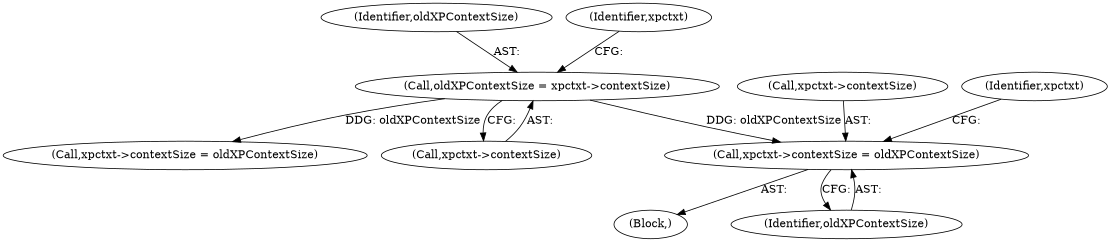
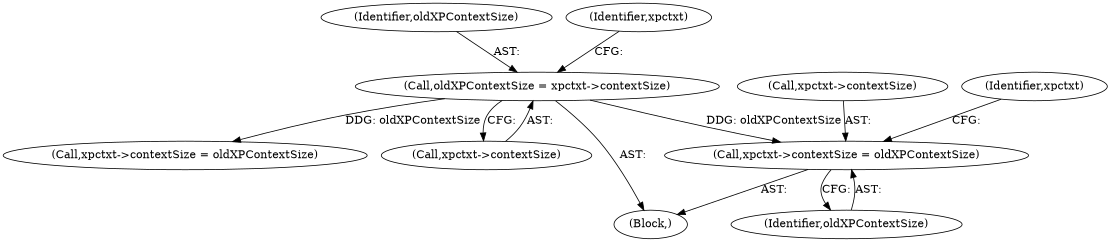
none -> (604, 147)
